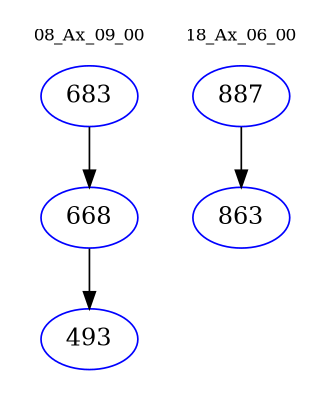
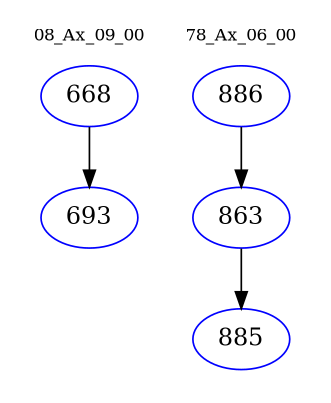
(241, 36) -> (241, 36)
(89, 96) -> none
(241, 96) -> (241, 96)
(89, 339) -> (89, 218)
none -> (241, 339)
